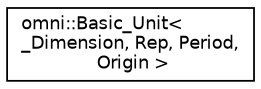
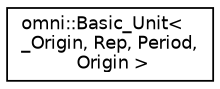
(131, 44) -> (110, 44)
